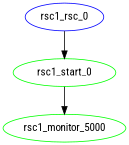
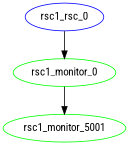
(64, 73) -> (64, 73)
(64, 128) -> (64, 128)
